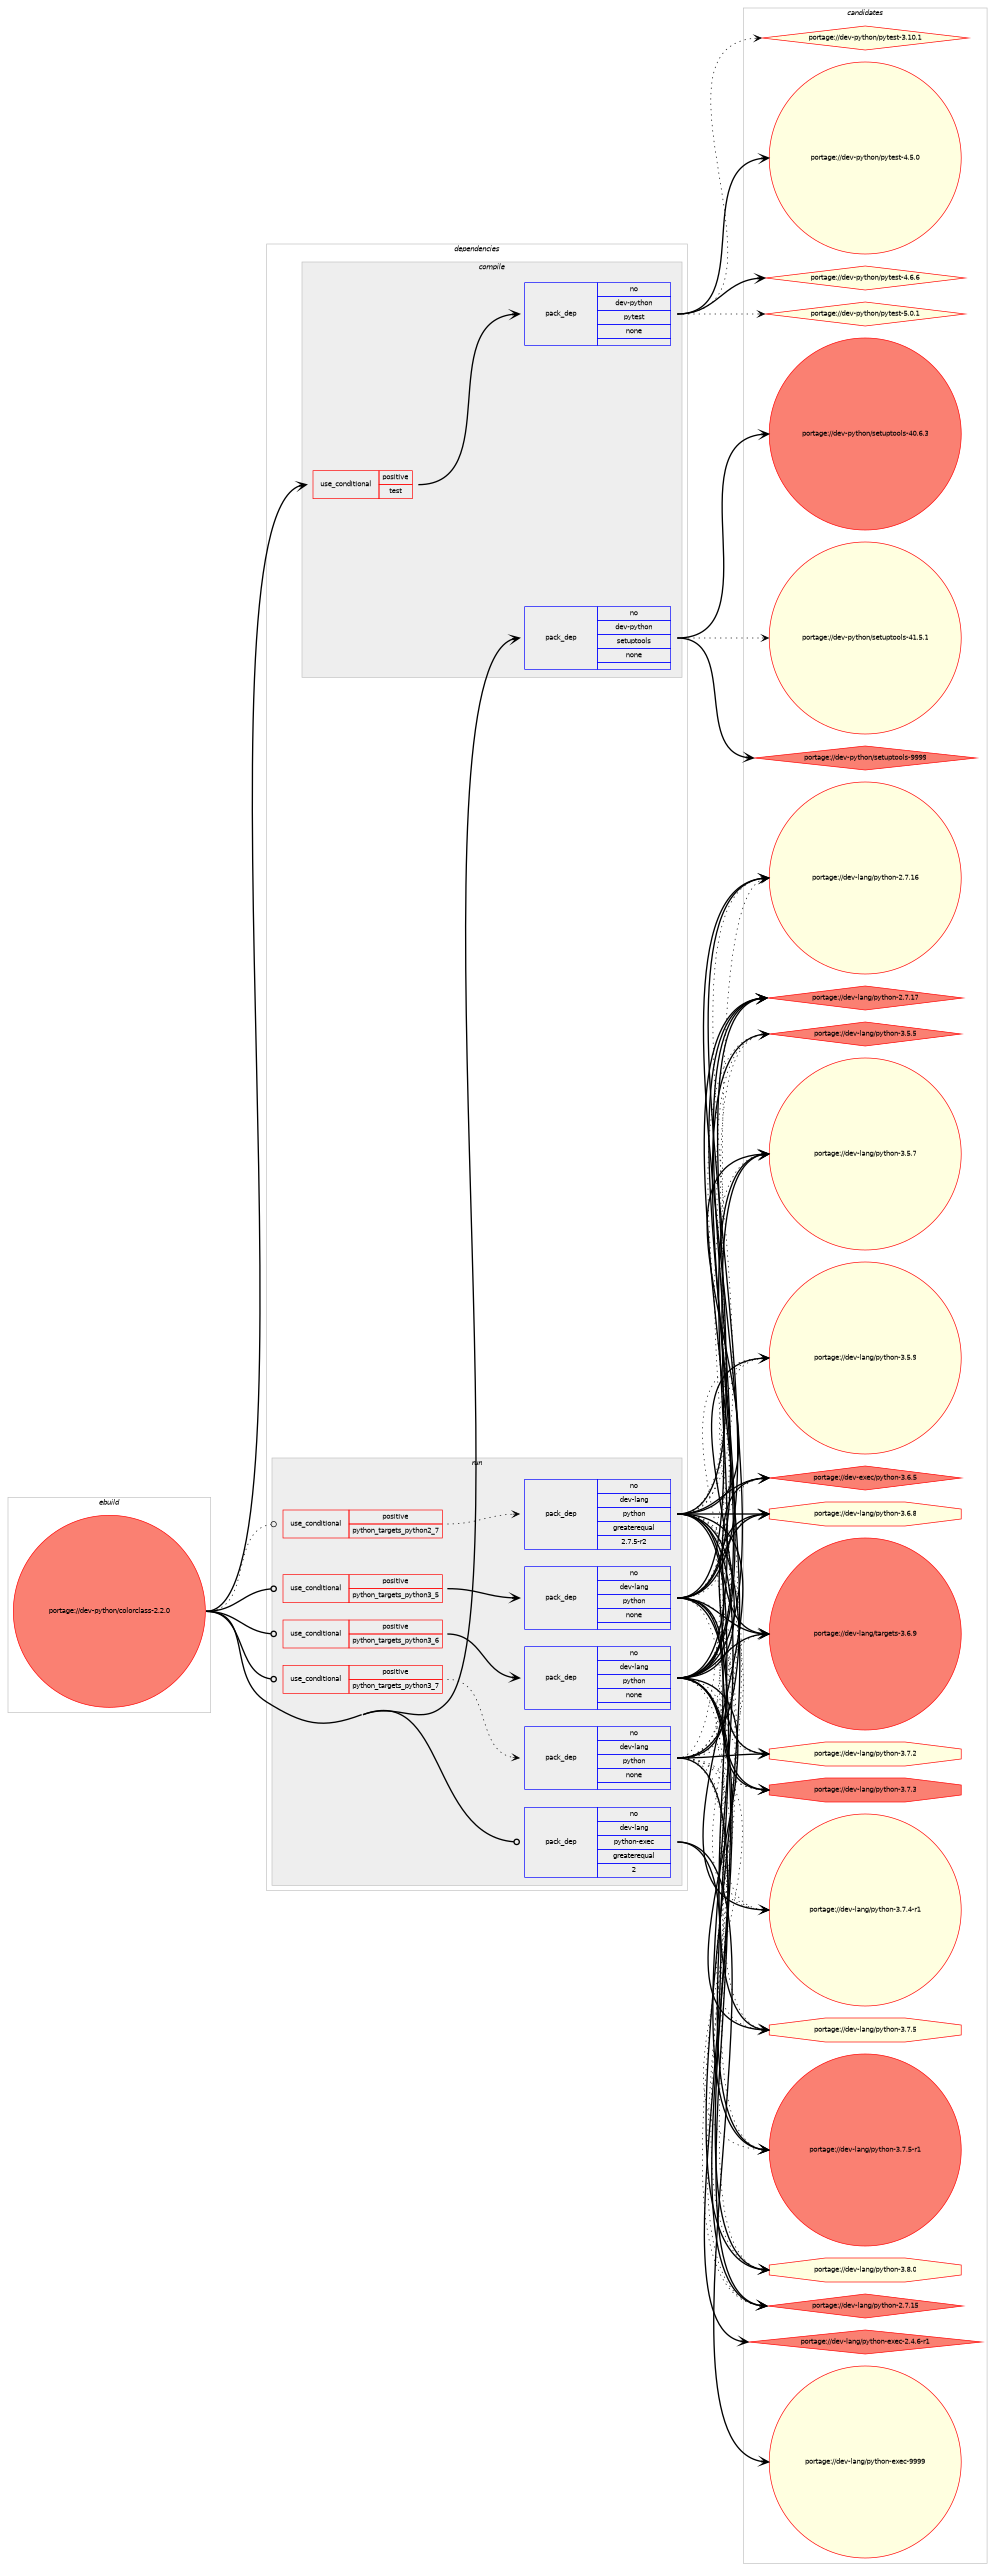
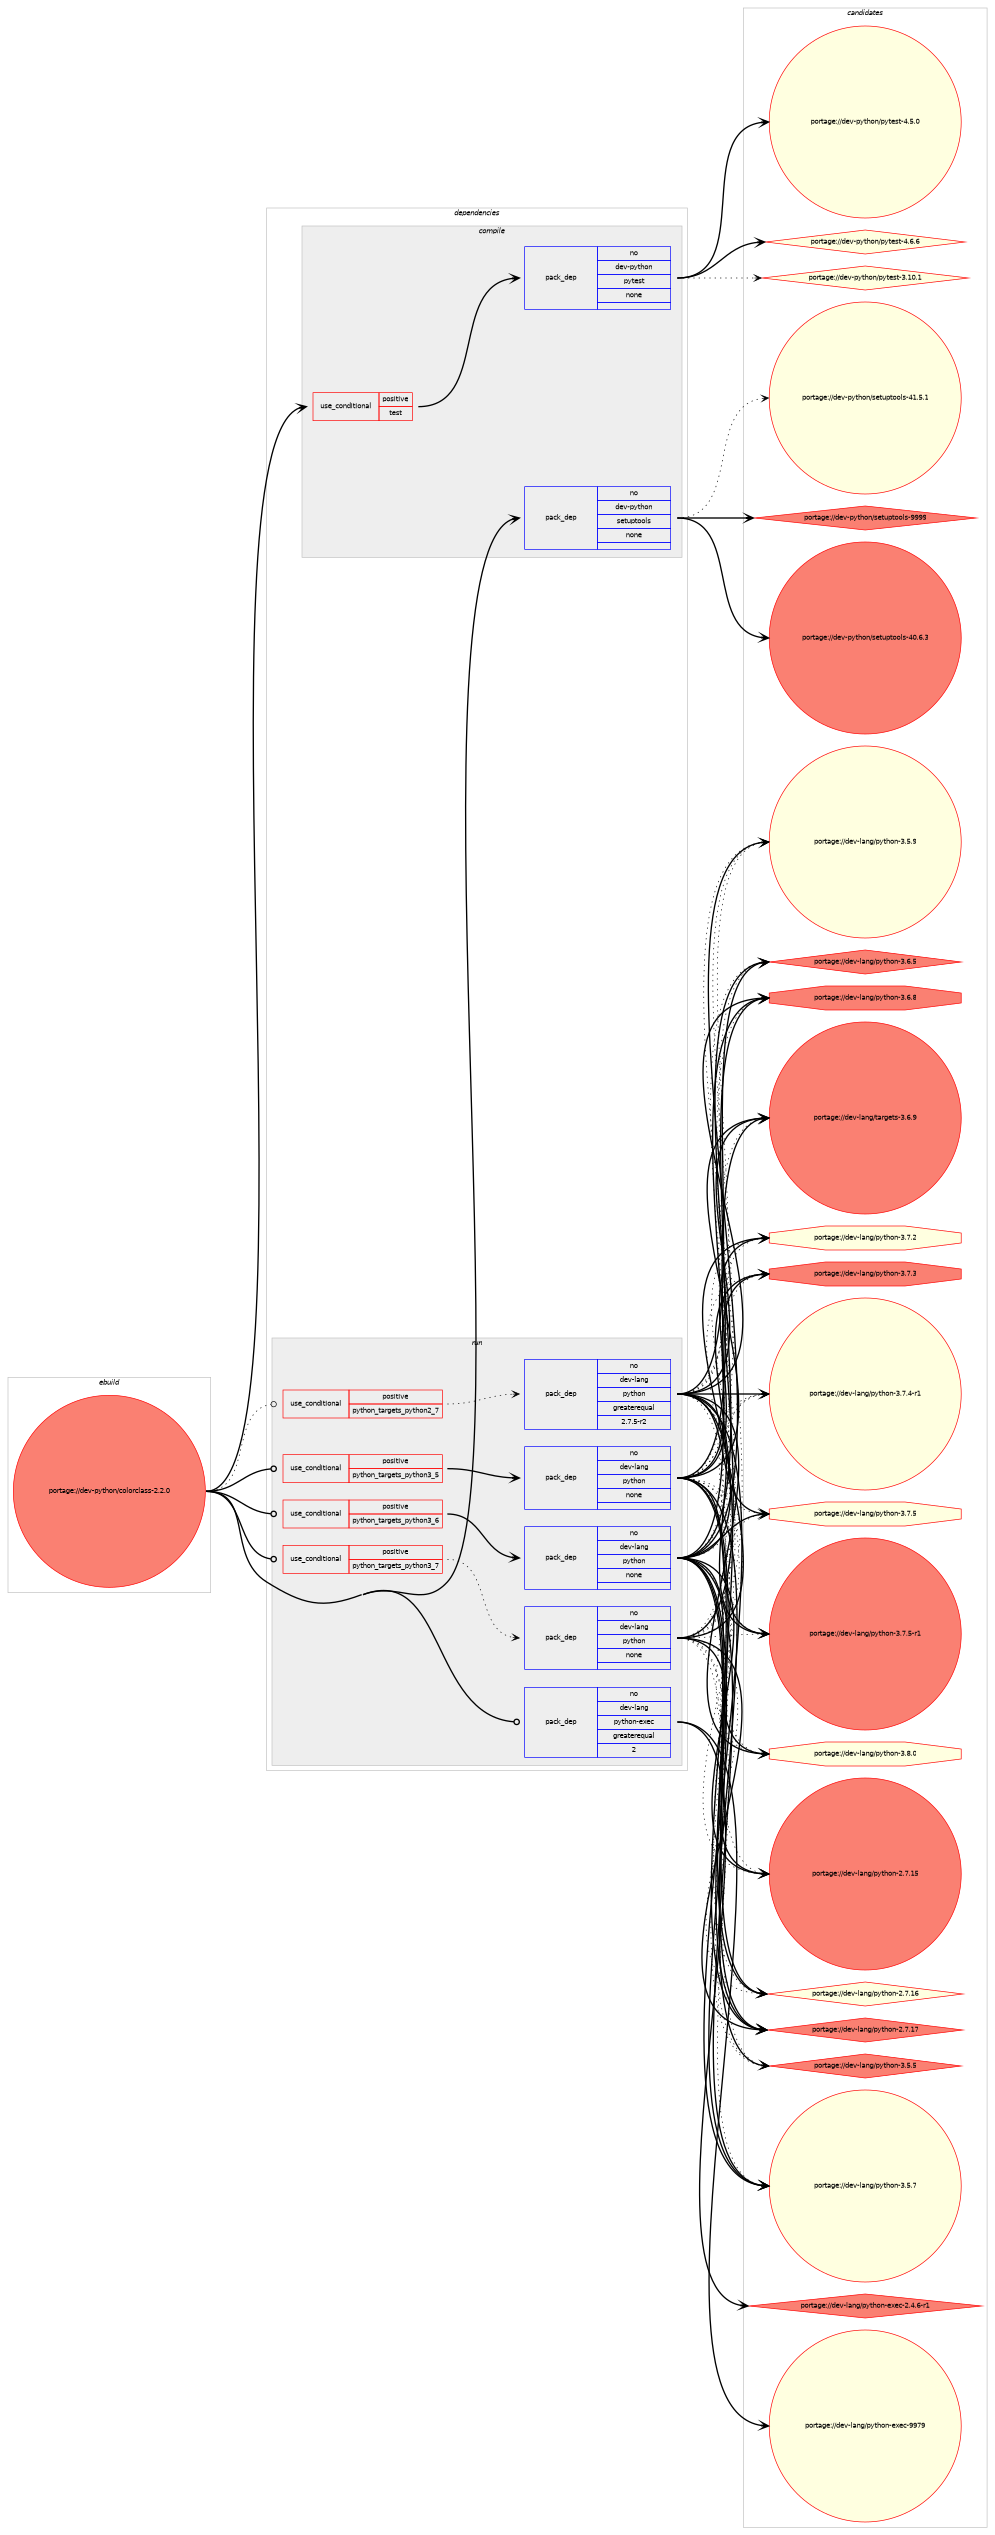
(865, 314) -> none
(865, 878) -> (865, 1994)
(865, 1478) -> (865, 962)
(865, 1514) -> (865, 998)
(865, 2306) -> (865, 1874)
(865, 2462) -> (865, 2426)
